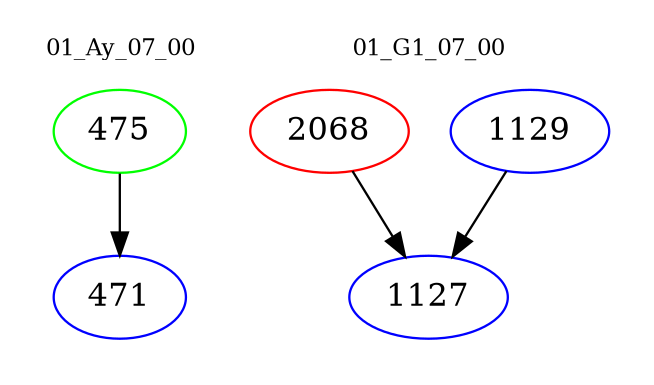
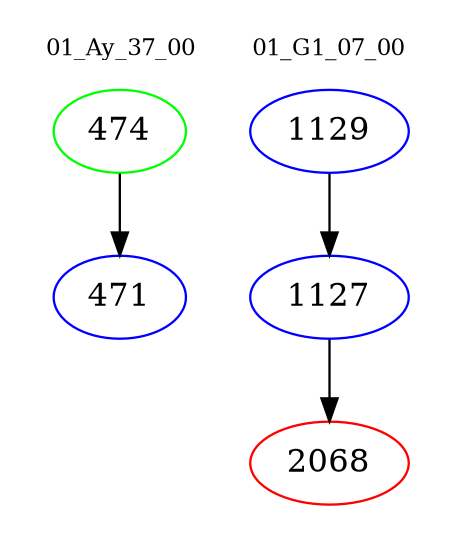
(121, 50) -> (121, 50)
(120, 131) -> (120, 131)
(373, 204) -> (329, 369)
